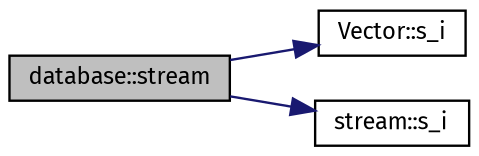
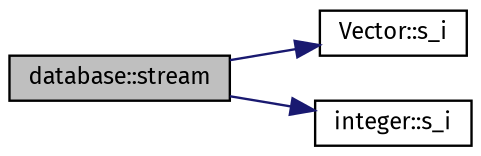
(392, 123) -> (393, 123)
